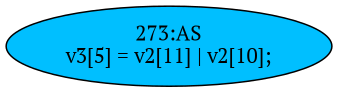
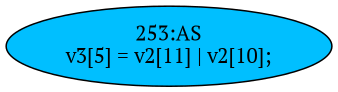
(169, 46) -> (169, 46)
